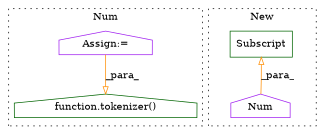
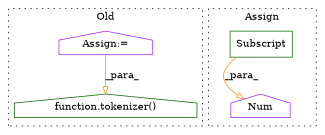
(106, 17) -> (106, 17)
(262, 17) -> (262, 17)
(261, 79) -> (224, 77)
